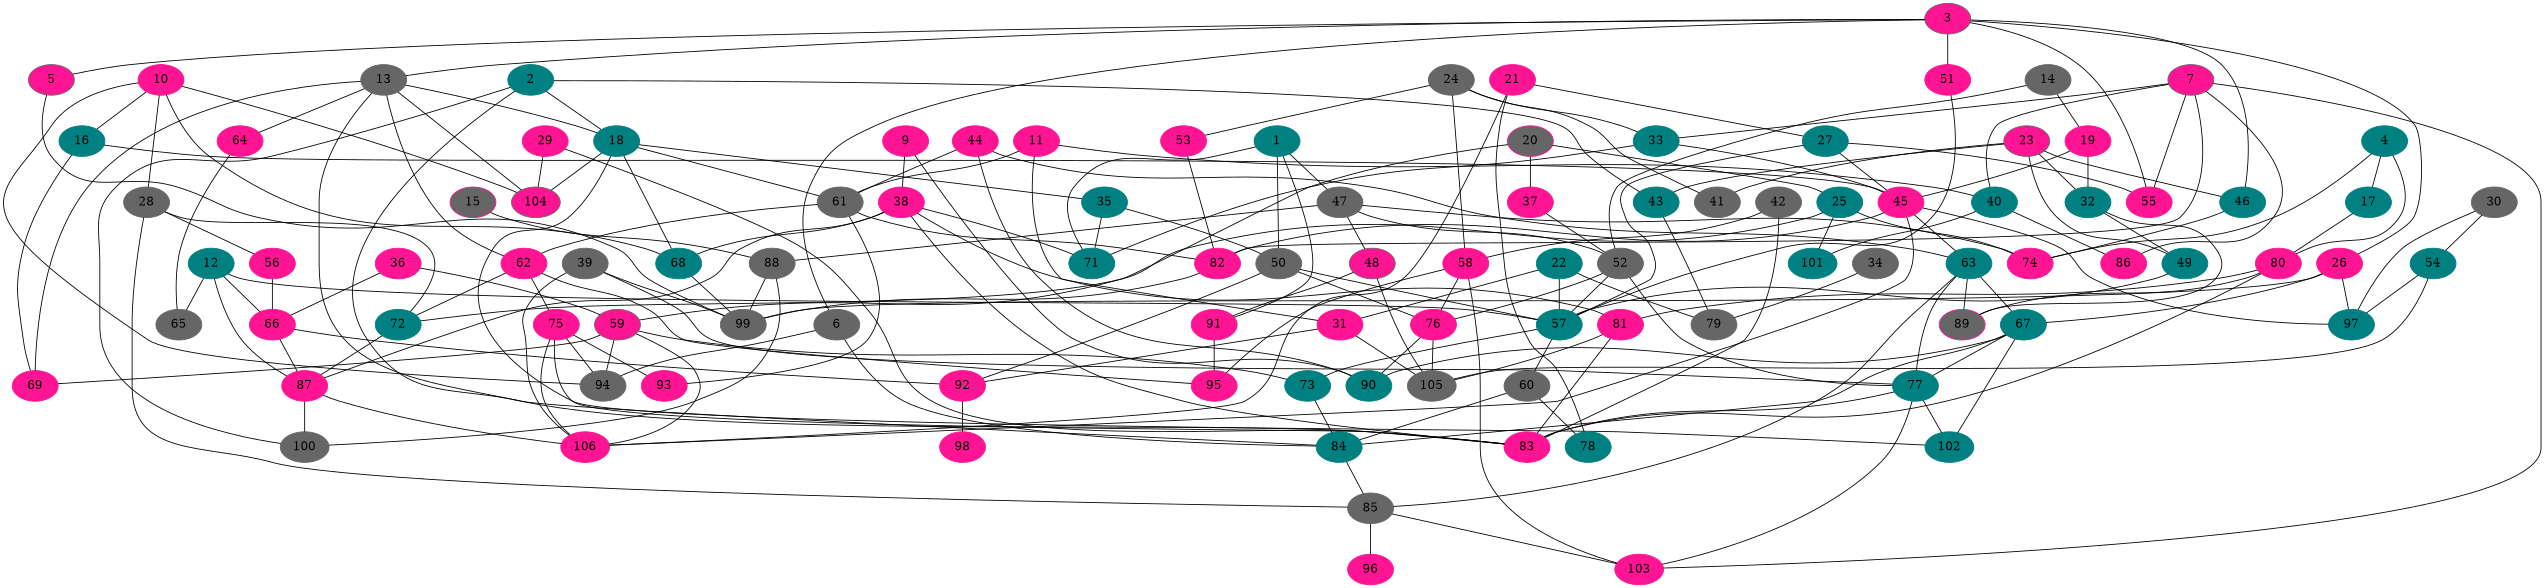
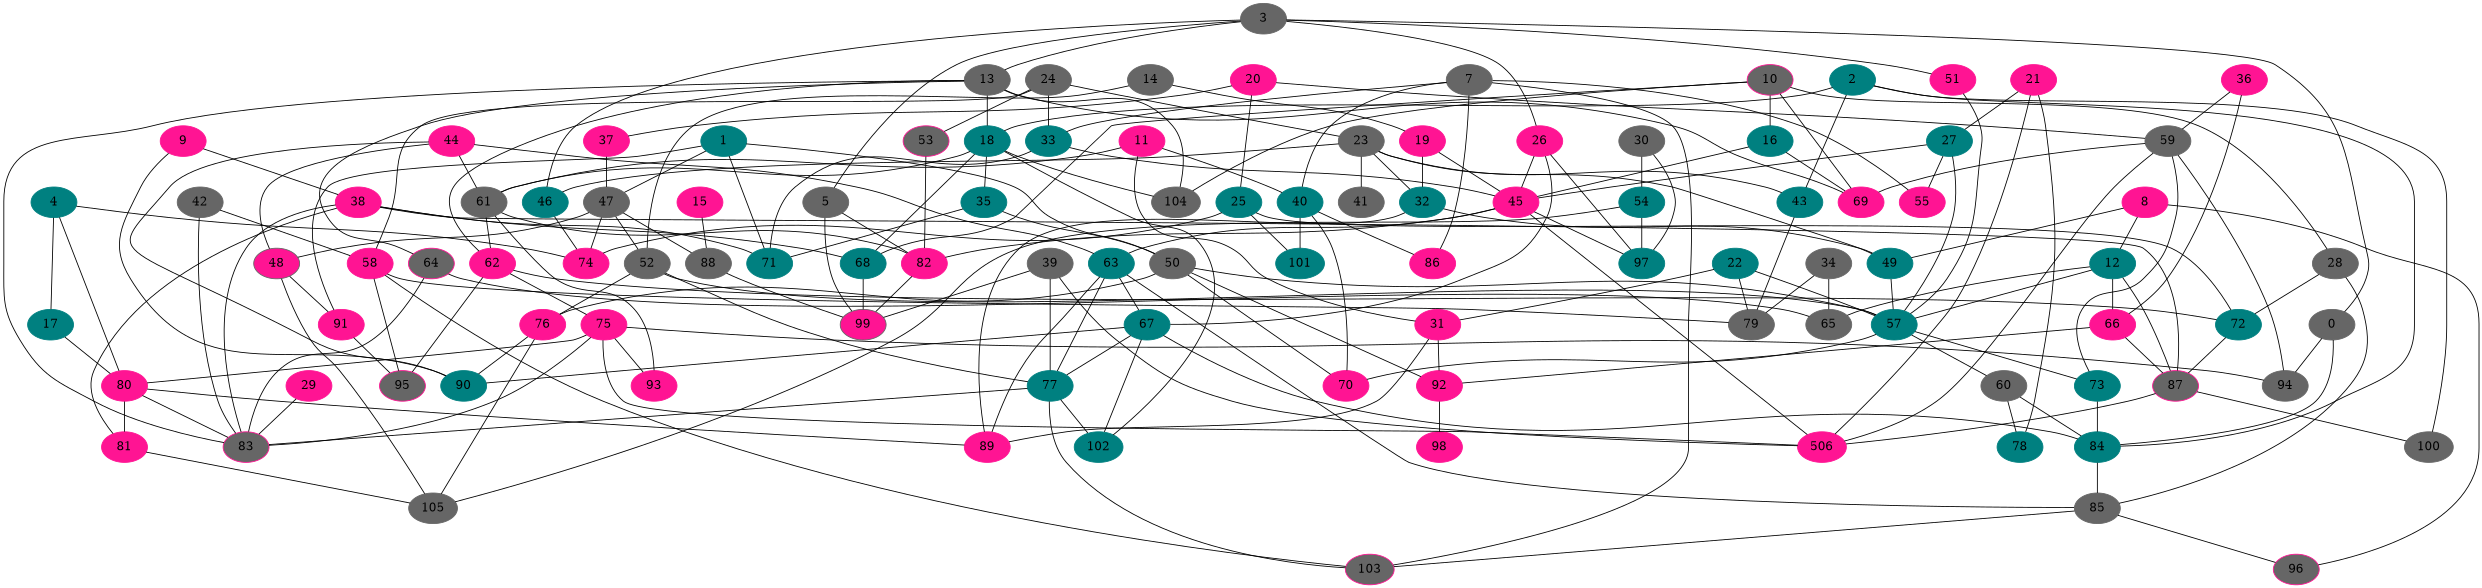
(1948, 19) -> (1264, 19)
(2088, 73) -> none
(51, 80) -> (826, 202)
(161, 80) -> (1770, 80)
(2191, 80) -> (1469, 80)
(1591, 127) -> (1164, 104)
(240, 141) -> (431, 264)
(1184, 141) -> (926, 141)
(1530, 141) -> (1253, 80)
(2027, 141) -> (1361, 141)
none -> (314, 164)
(541, 172) -> none
(473, 202) -> (700, 202)
(536, 202) -> (1176, 202)
none -> (2145, 202)
(1575, 233) -> (606, 176)
(1772, 241) -> (875, 233)
(272, 264) -> none
none -> (1829, 292)
(1450, 294) -> (1192, 306)
(1544, 301) -> (1529, 169)
(617, 325) -> (2168, 141)
(743, 325) -> (863, 325)
(837, 325) -> (2332, 325)
(1962, 325) -> (987, 447)
(167, 346) -> (1816, 141)
(1383, 353) -> (1246, 424)
none -> (356, 363)
(305, 386) -> (2176, 386)
(1214, 386) -> (402, 386)
none -> (1346, 386)
(1574, 386) -> (355, 348)
(596, 422) -> none
(585, 447) -> (1822, 447)
(1527, 447) -> (246, 447)
(1371, 570) -> (2296, 570)
(1639, 570) -> (1370, 570)
